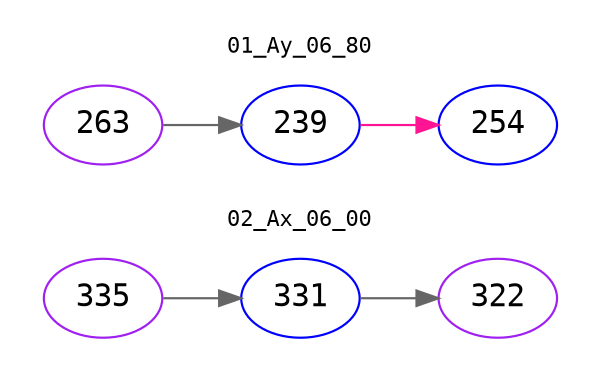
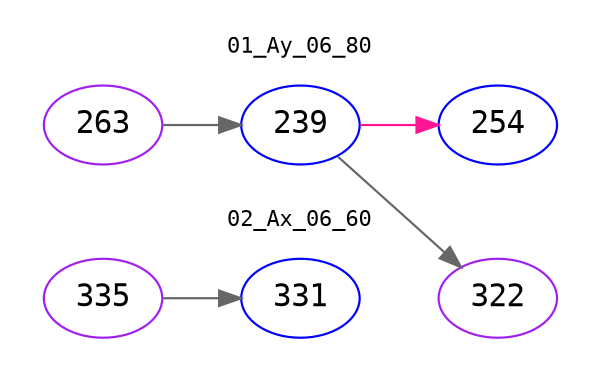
(300, 220) -> (300, 220)
(388, 298) -> (402, 214)
